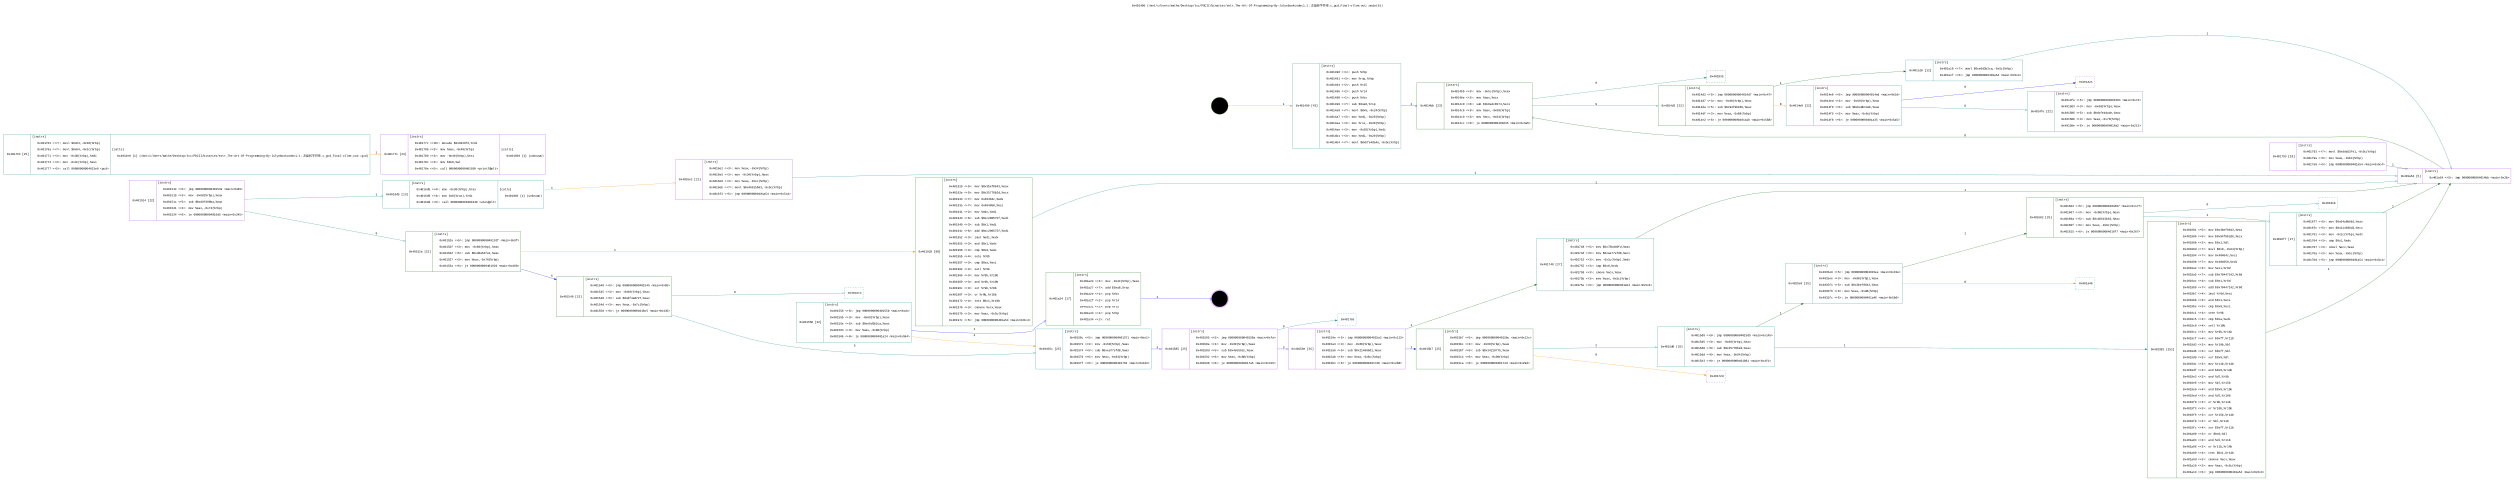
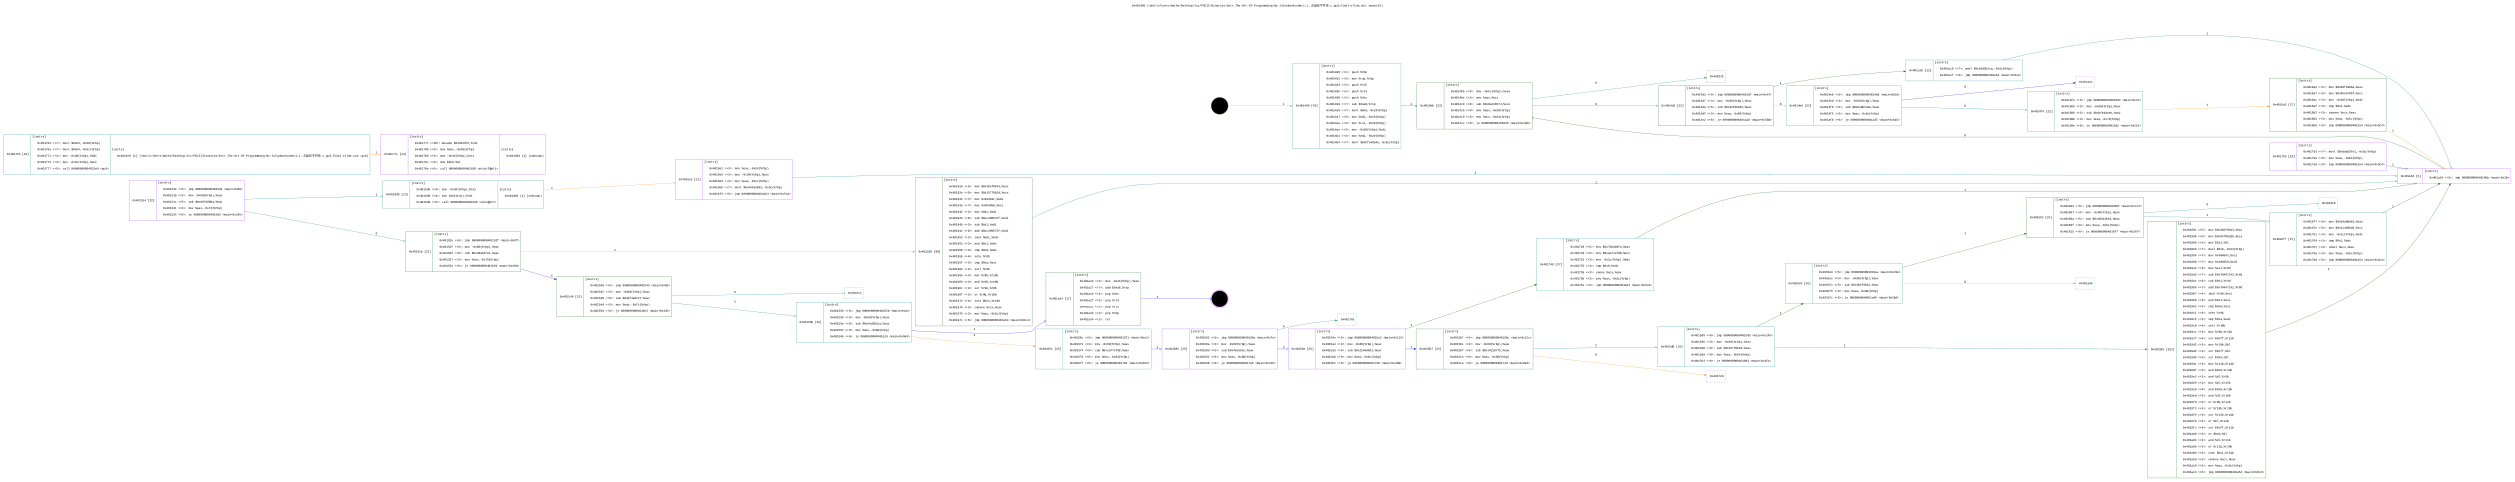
none -> (2328, 105)
(850, 352) -> (733, 309)
